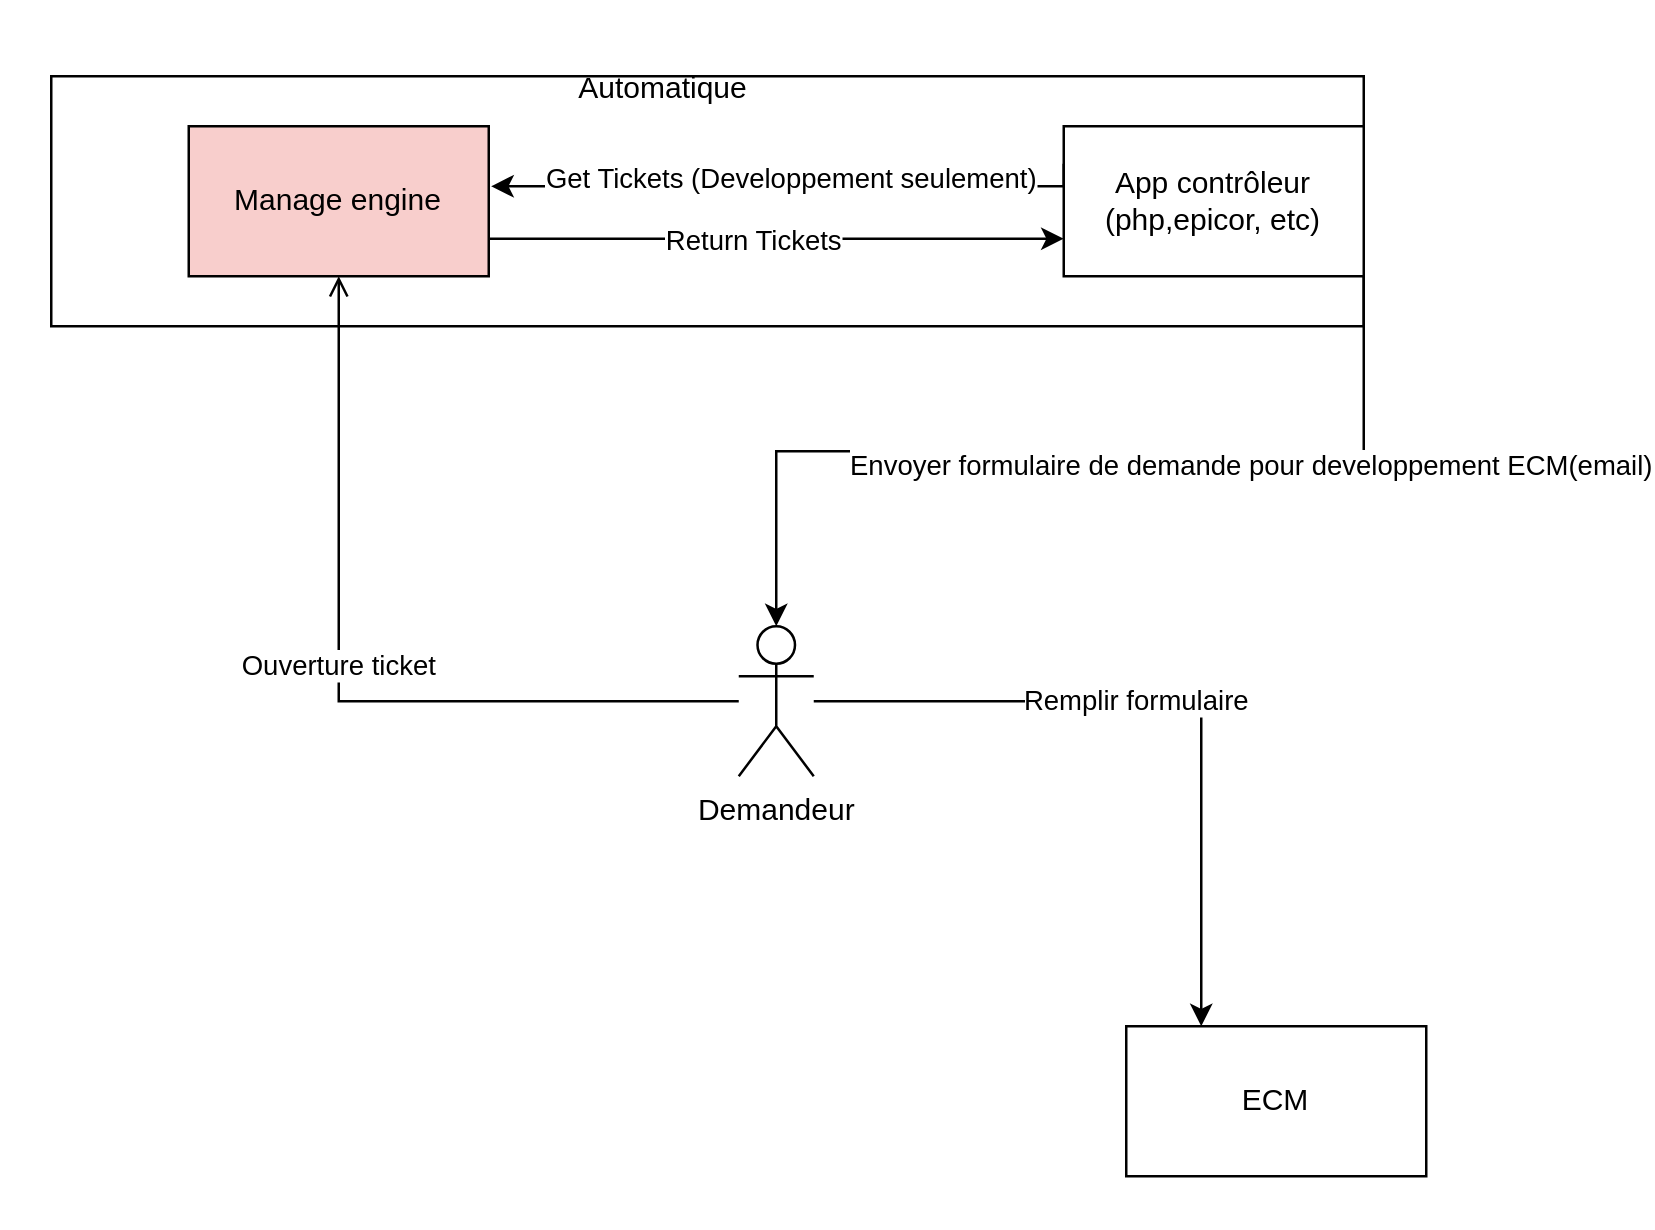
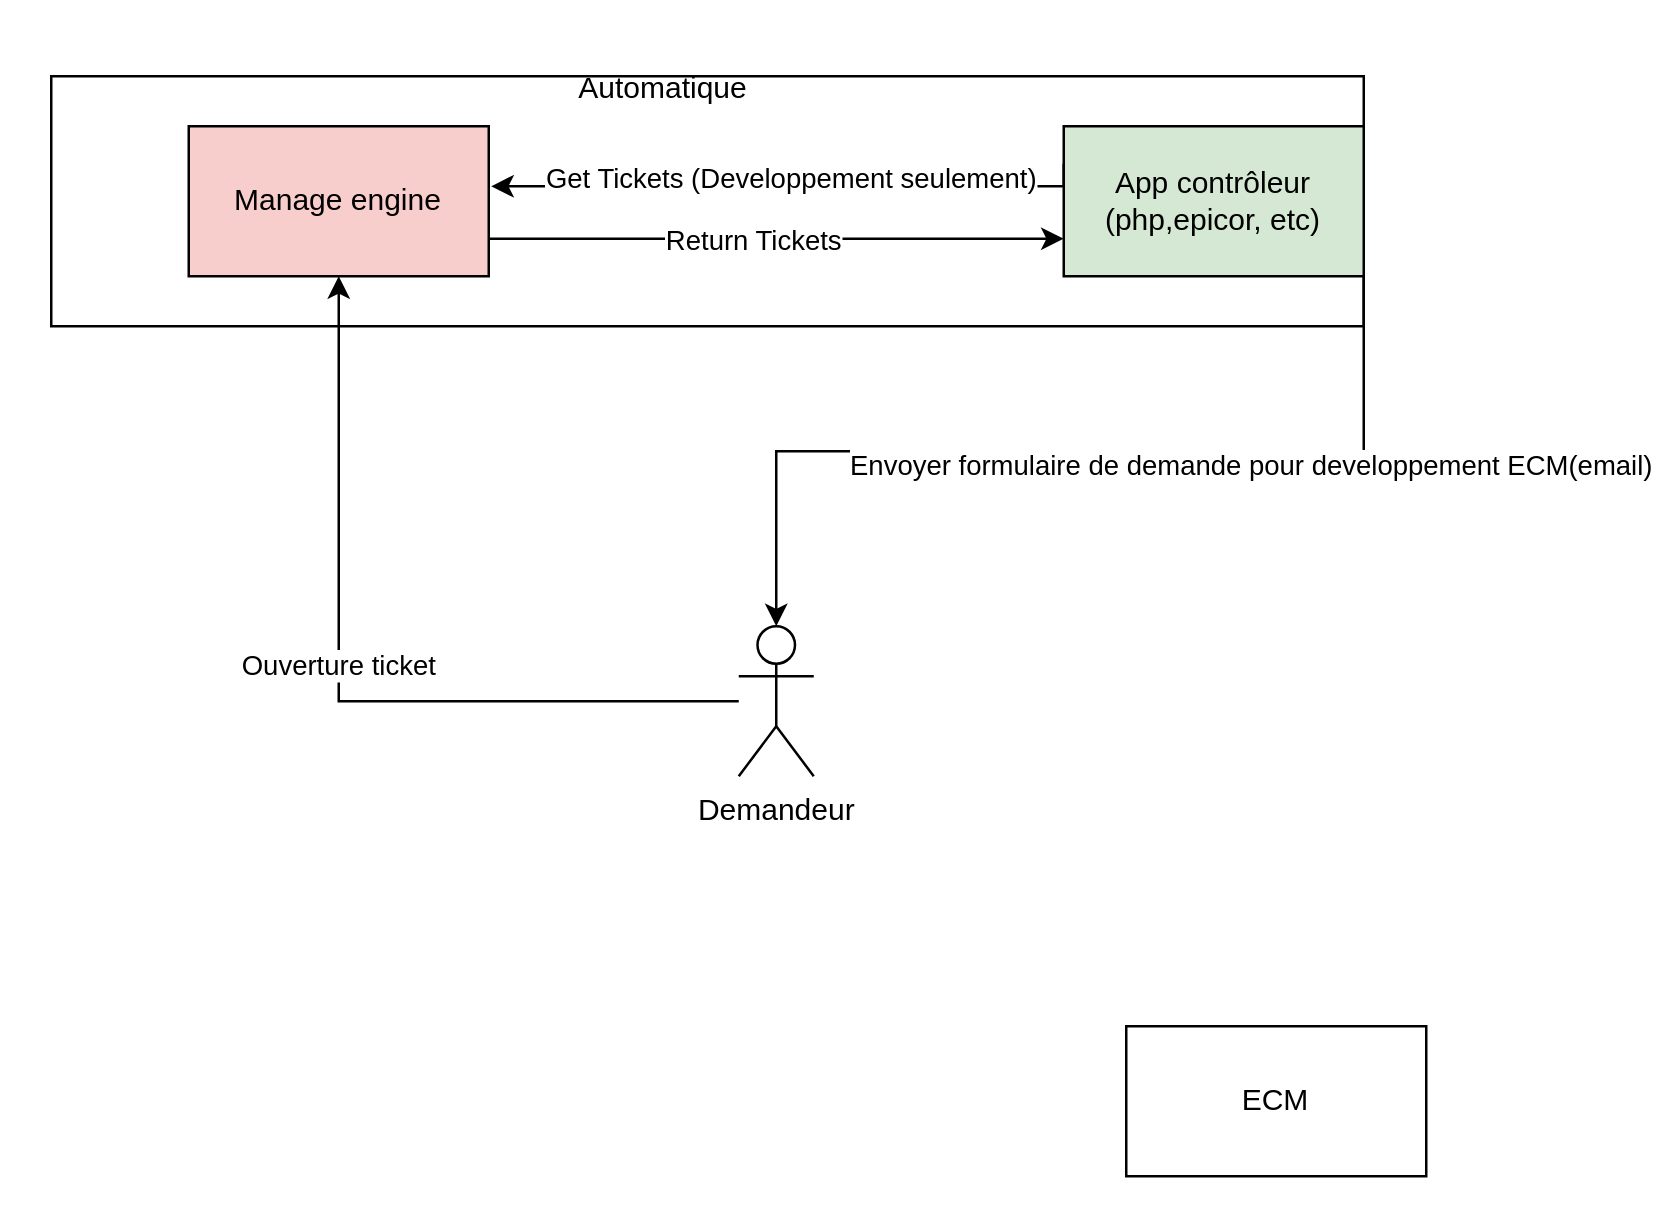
(1214, 201) -> (1214, 201)
(339, 290) -> (339, 294)
(1201, 818) -> none
